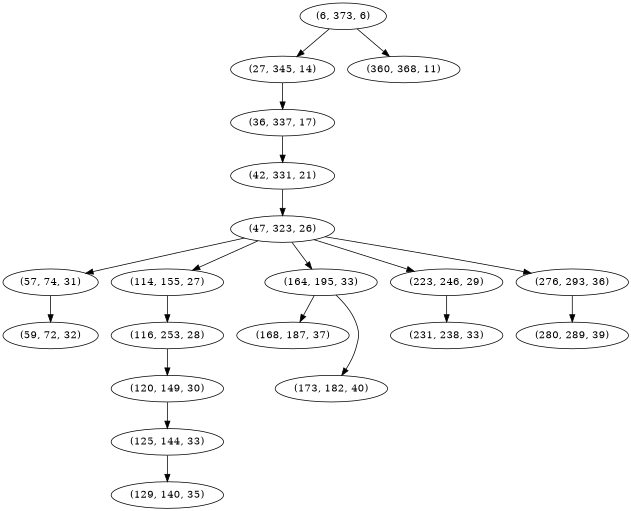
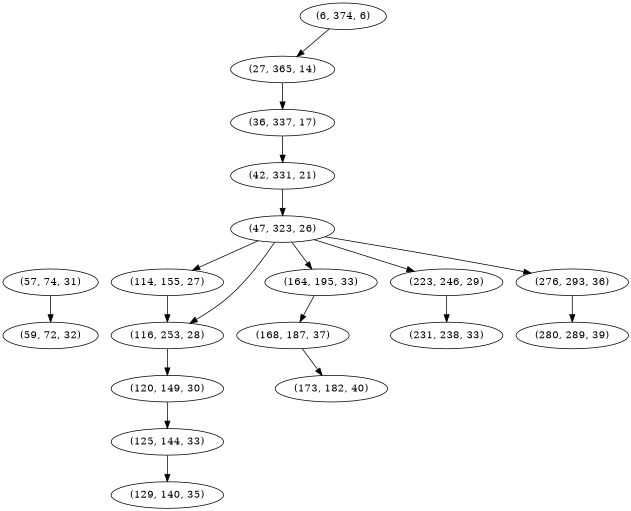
(343, 16) -> (343, 16)
(283, 69) -> (283, 69)
(404, 69) -> none
(169, 255) -> (240, 286)
(358, 330) -> (310, 359)
